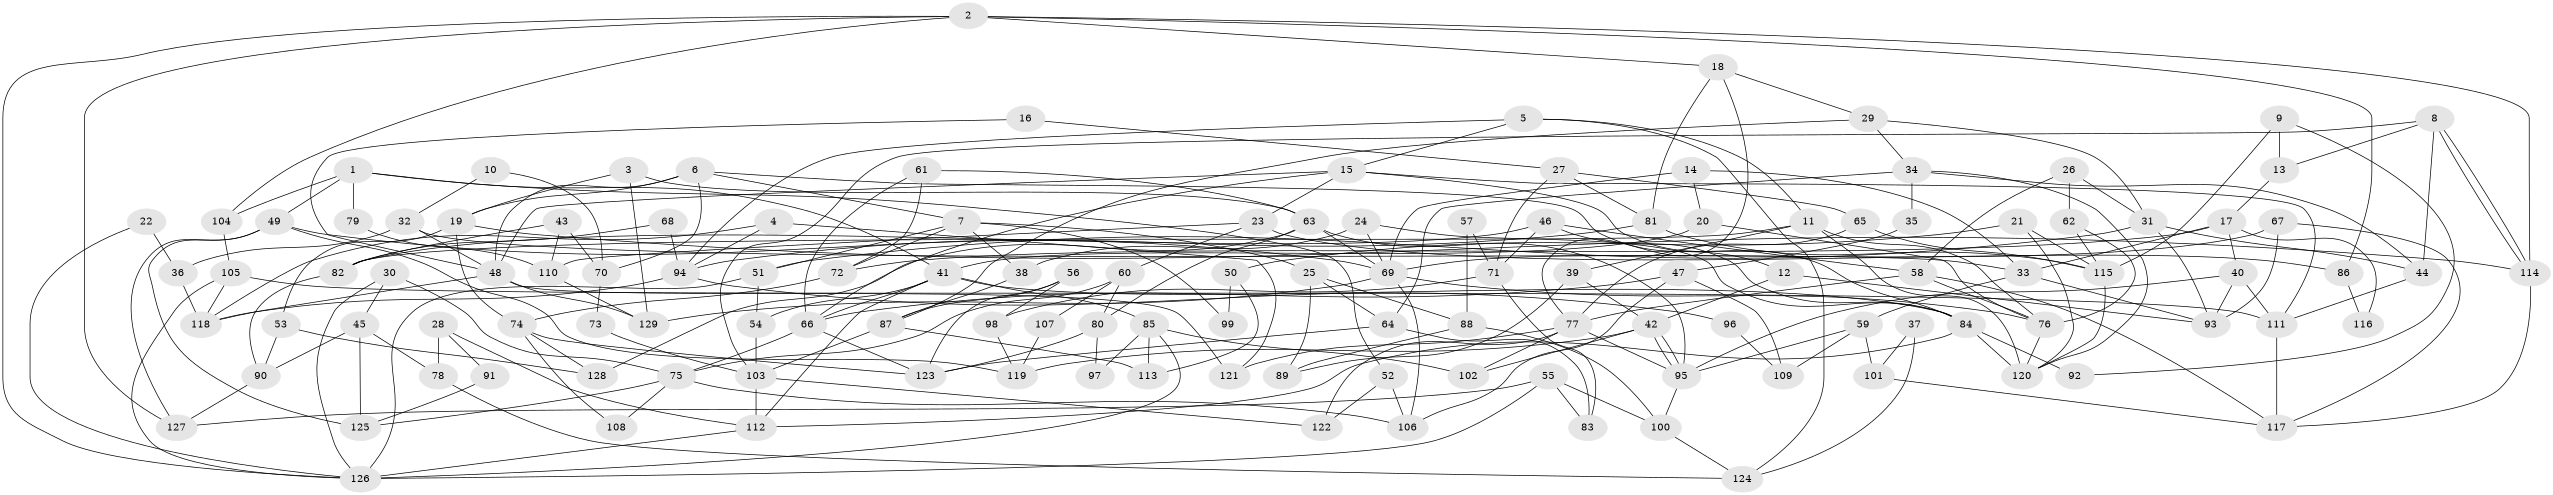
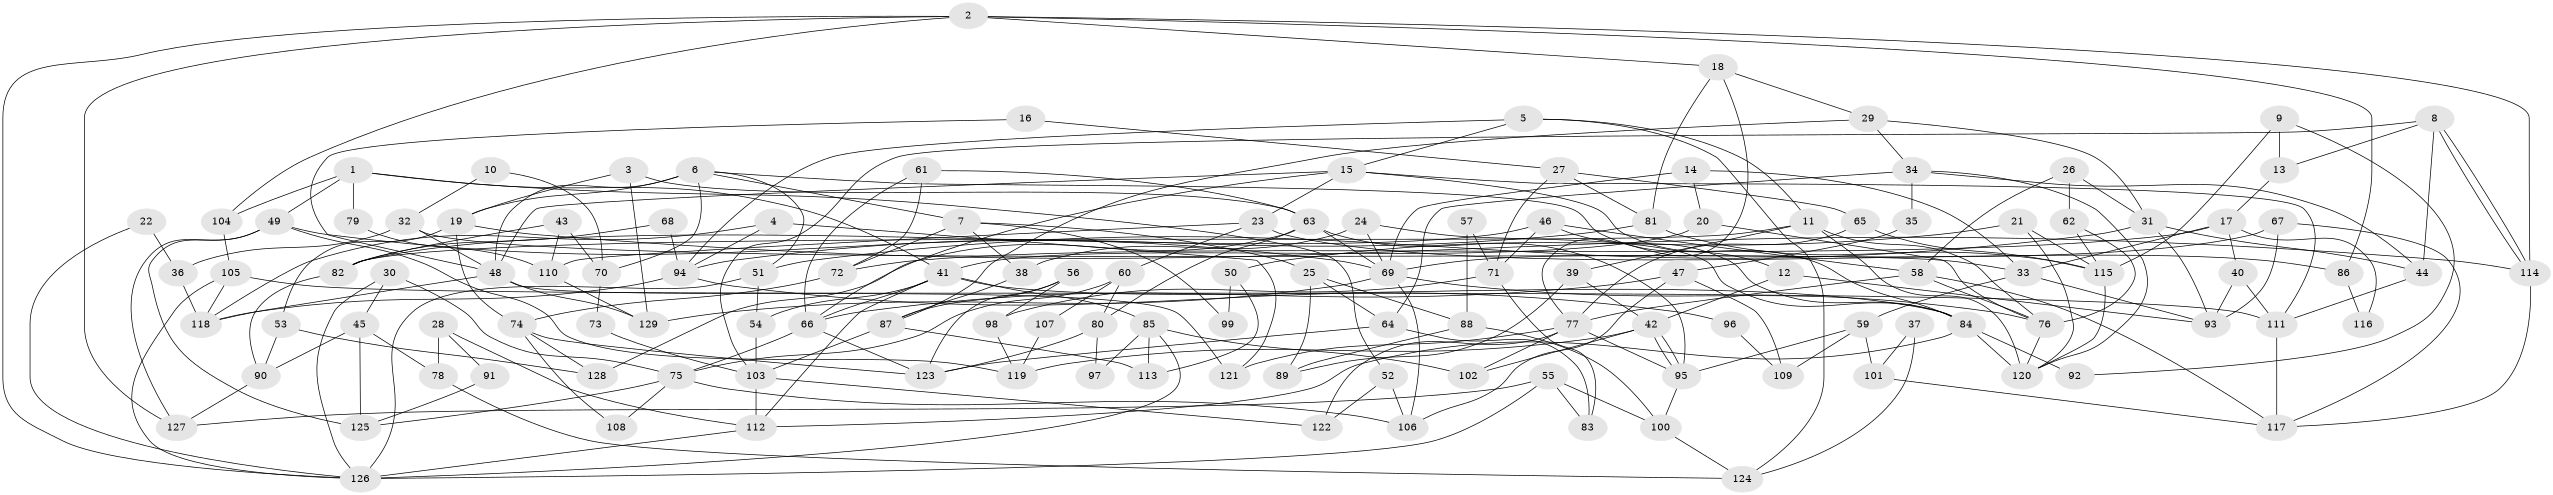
(860, 247) -> (793, 201)
(2032, 292) -> none
